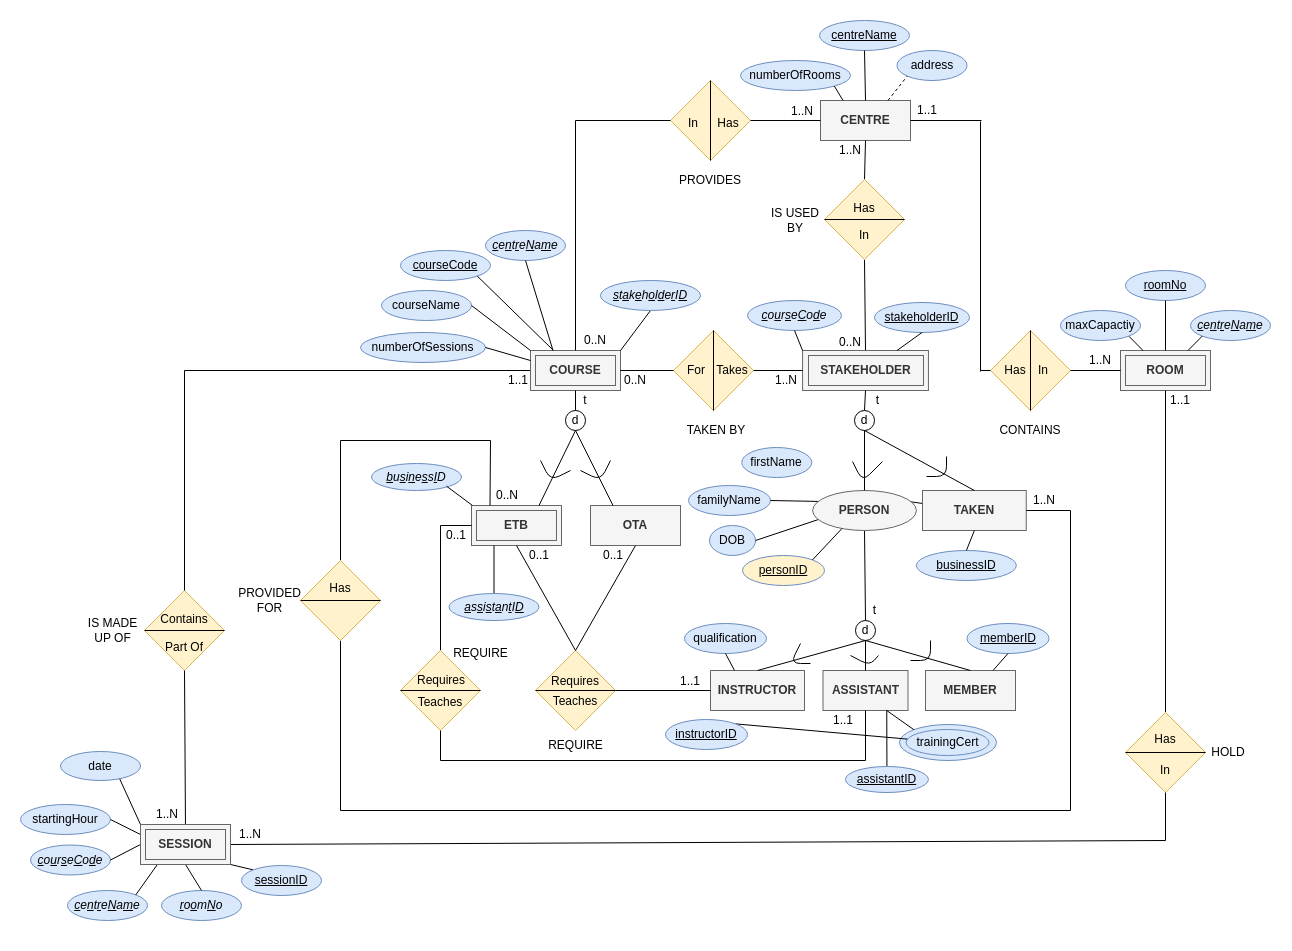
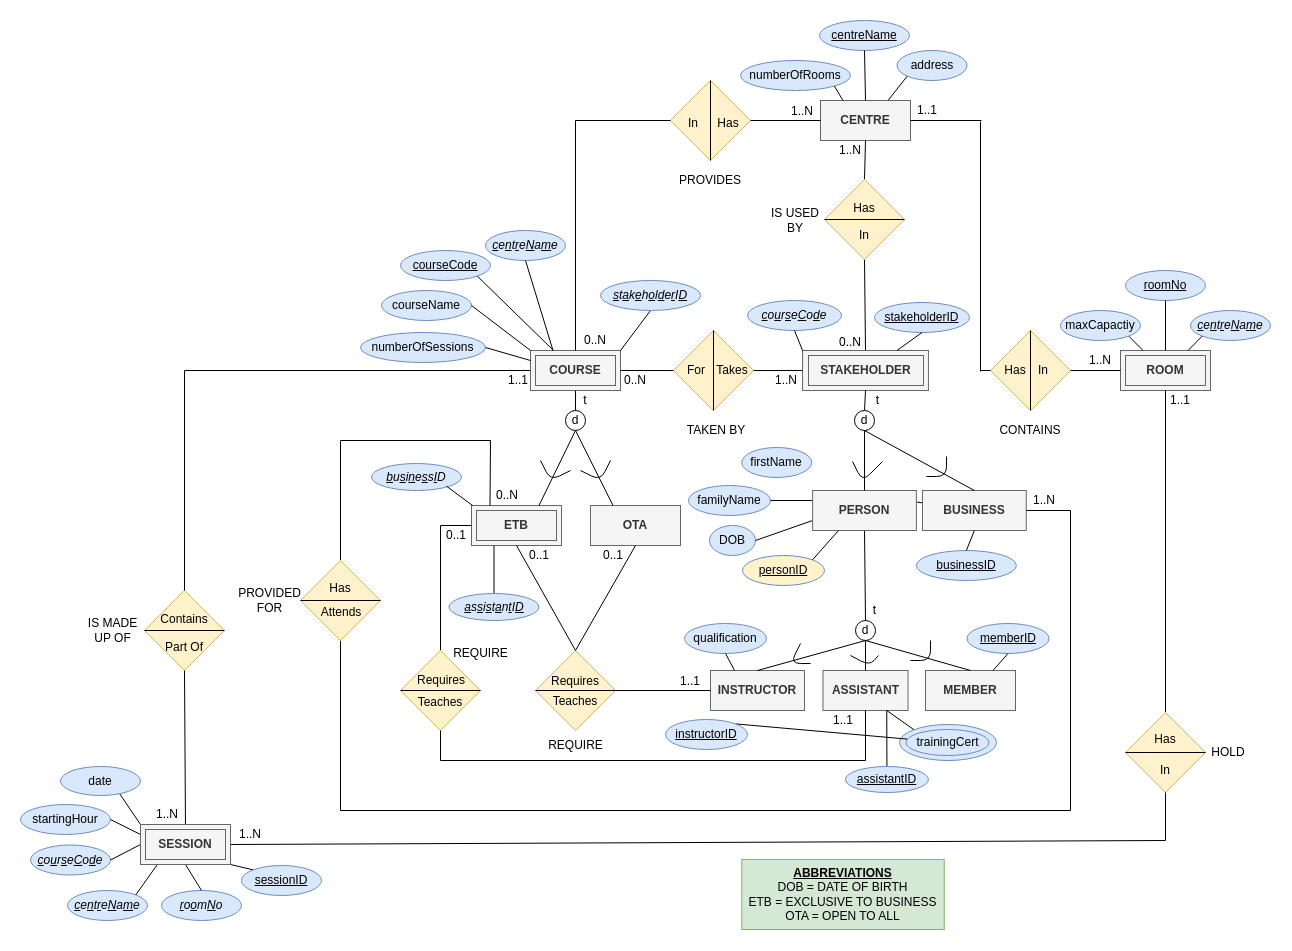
(898, 88) -> (898, 88)
(865, 511) -> (865, 511)
(975, 511) -> (975, 511)
none -> (342, 613)
(101, 766) -> (101, 781)
none -> (843, 895)
